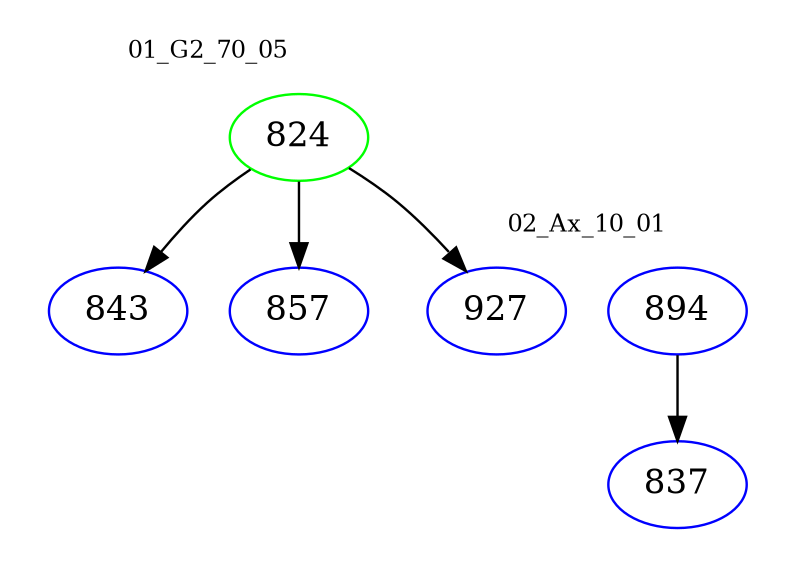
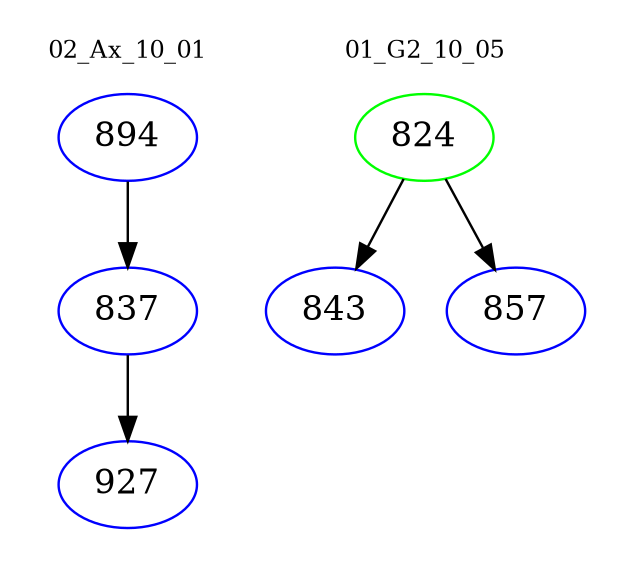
(209, 52) -> (426, 52)
(424, 226) -> (128, 386)
